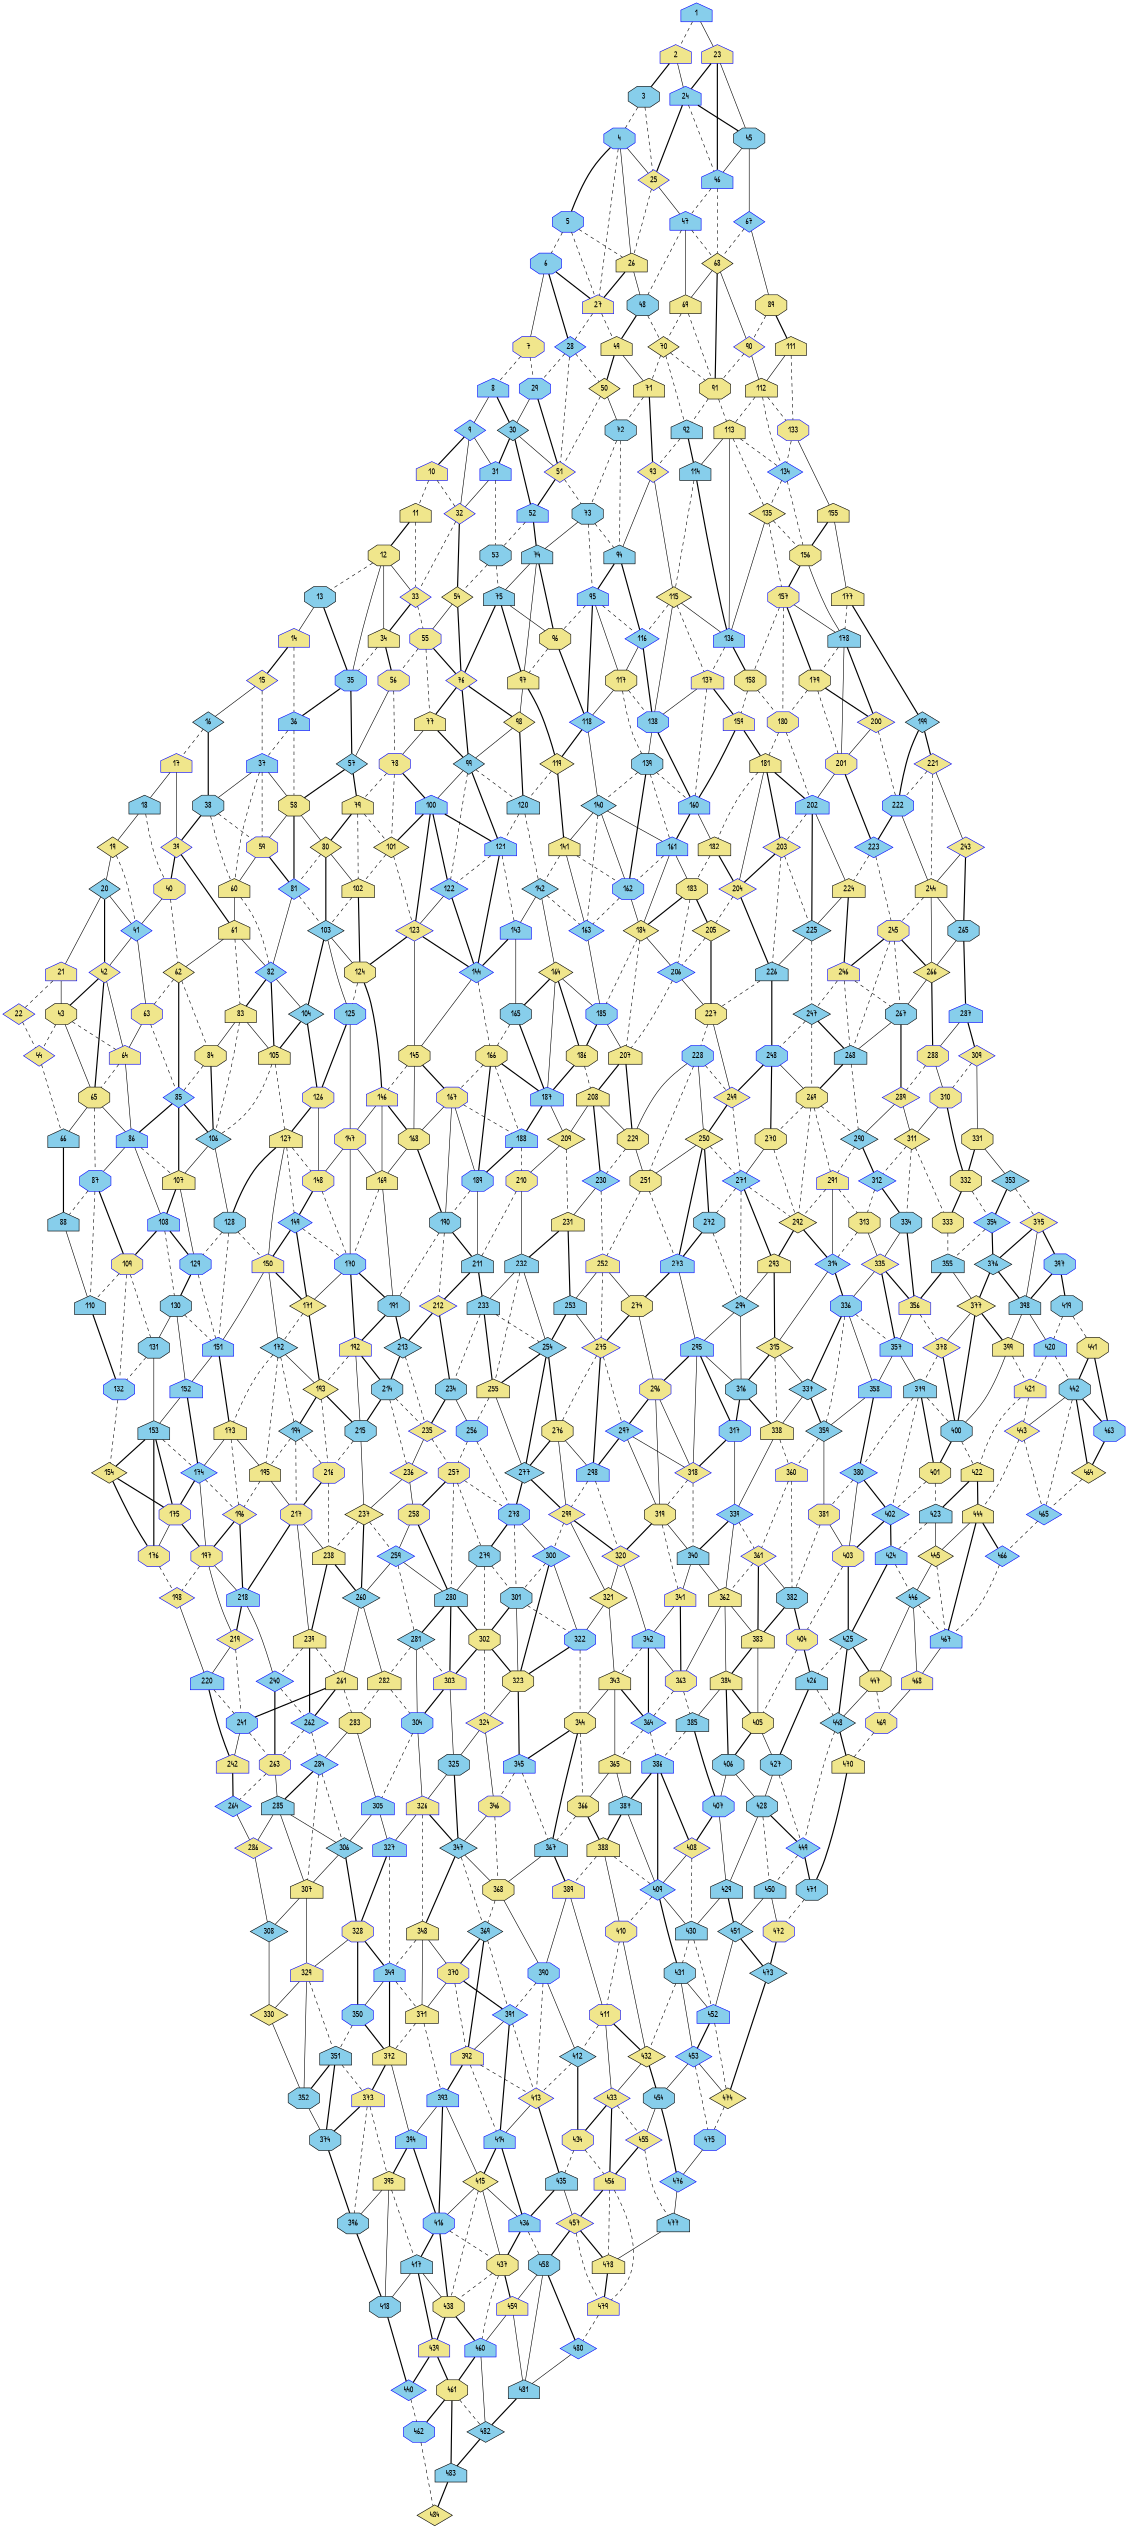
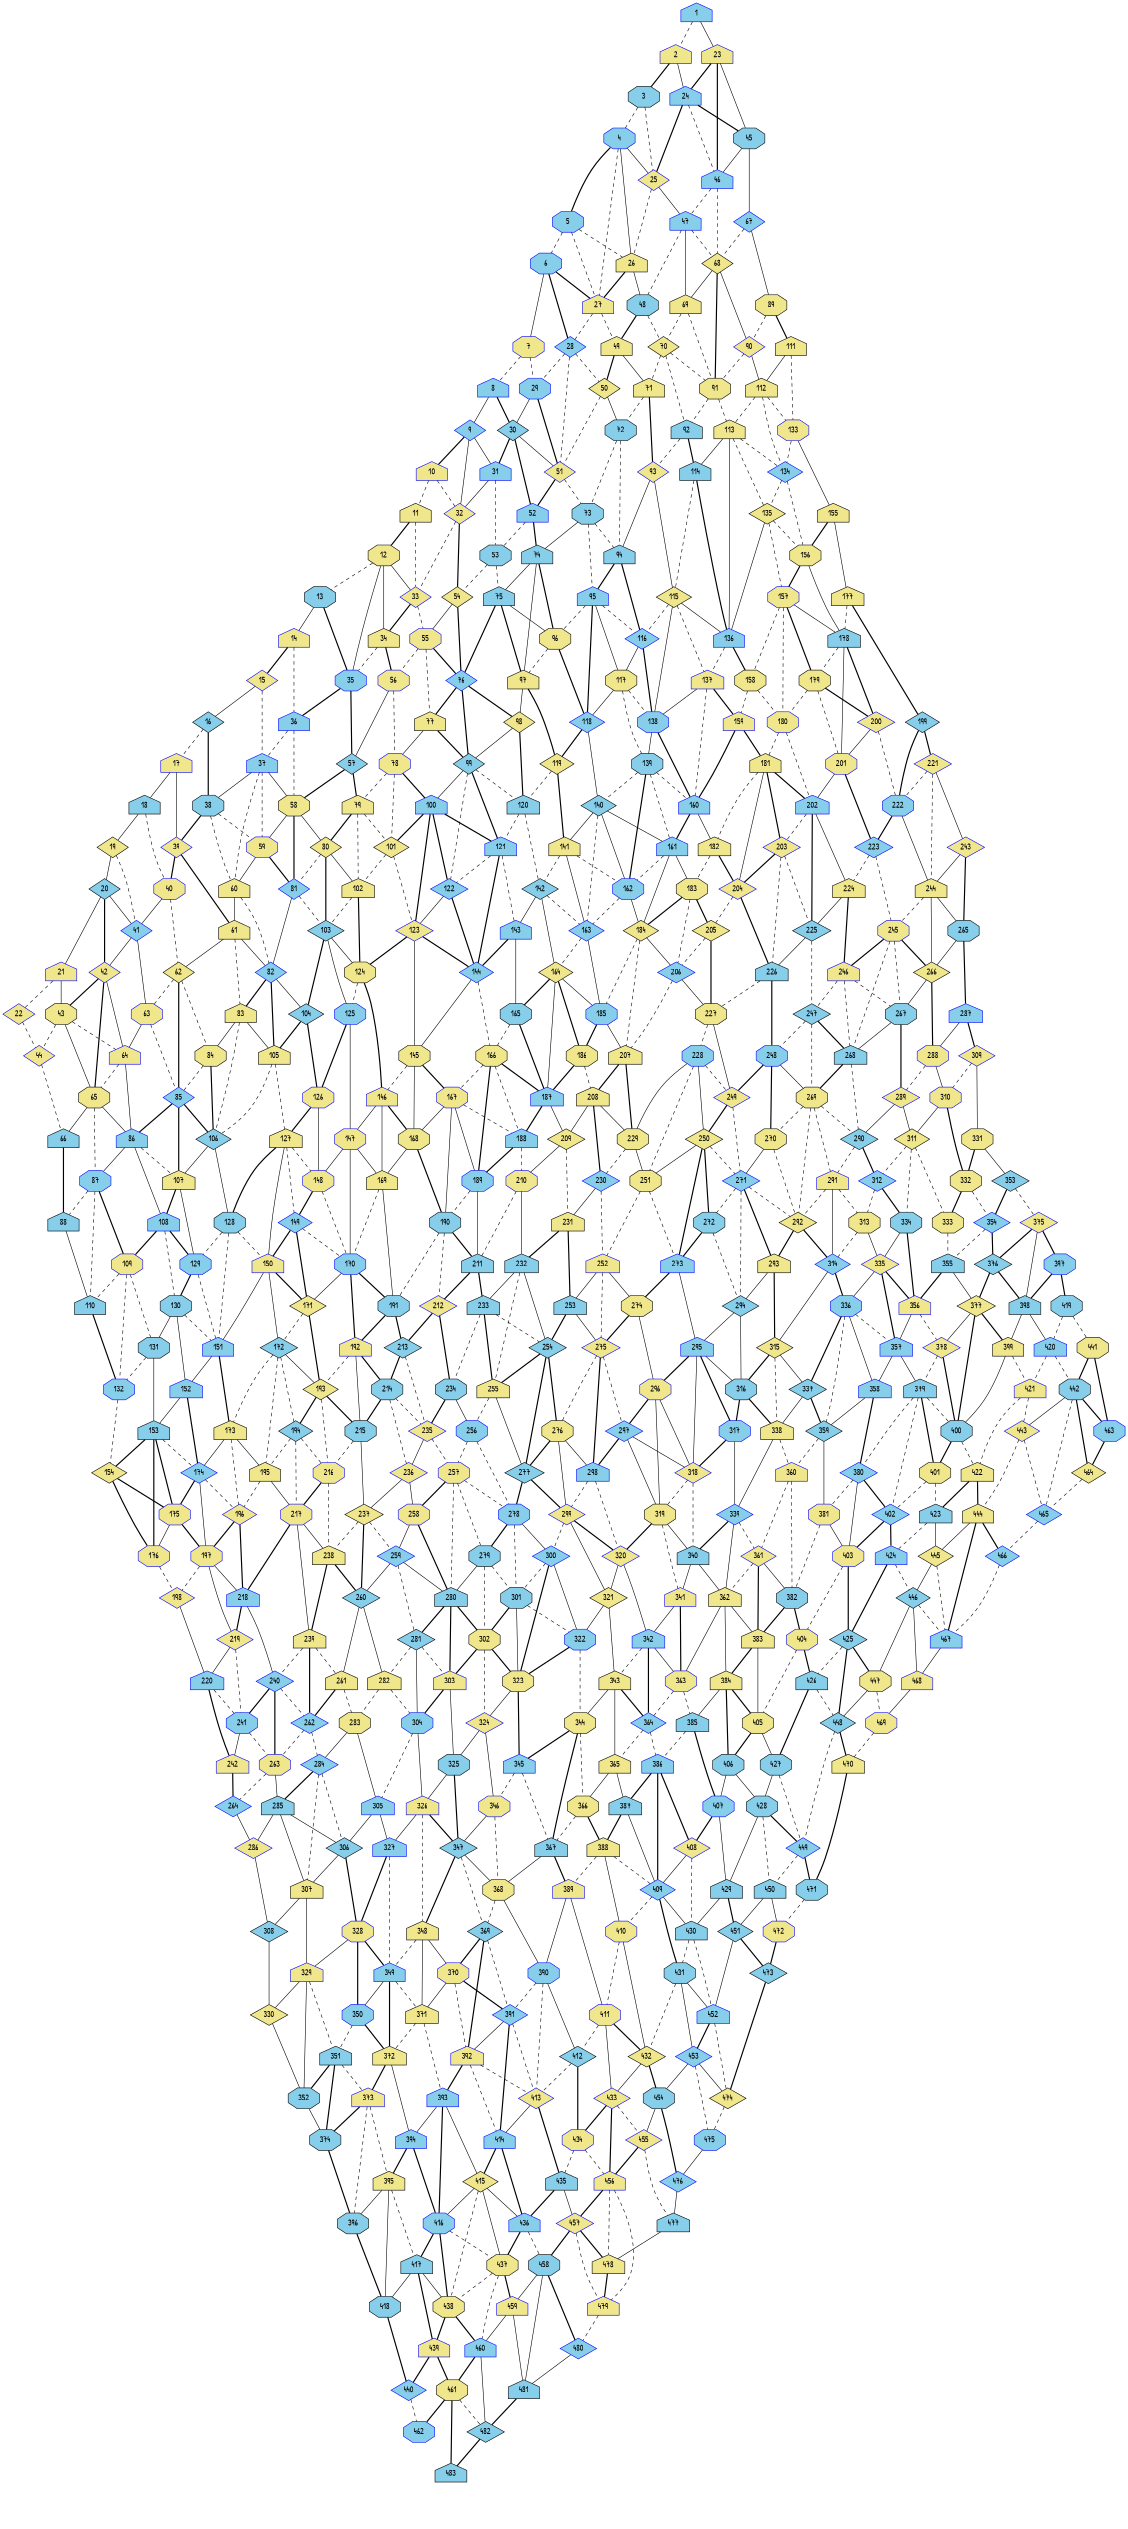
(461, 681) -> (461, 681)
none -> (571, 952)
(289, 1703) -> (259, 1701)
(435, 2515) -> none
